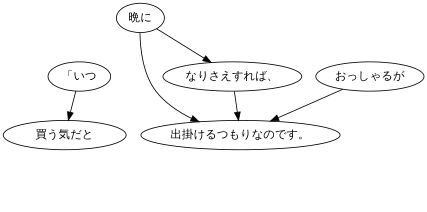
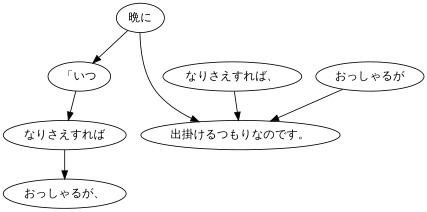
(180, 43) -> (113, 44)
(65, 135) -> (65, 135)
none -> (65, 194)
